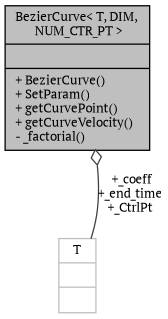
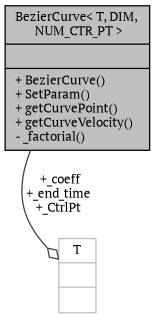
(98, 202) -> (23, 202)
